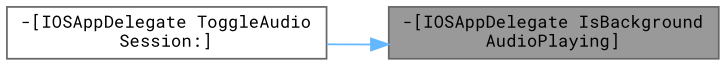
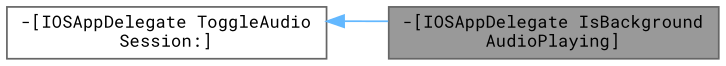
(349, 44) -> (366, 21)
